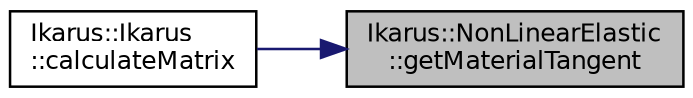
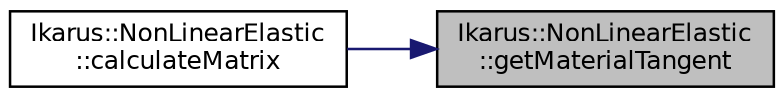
(133, 49) -> (178, 49)
